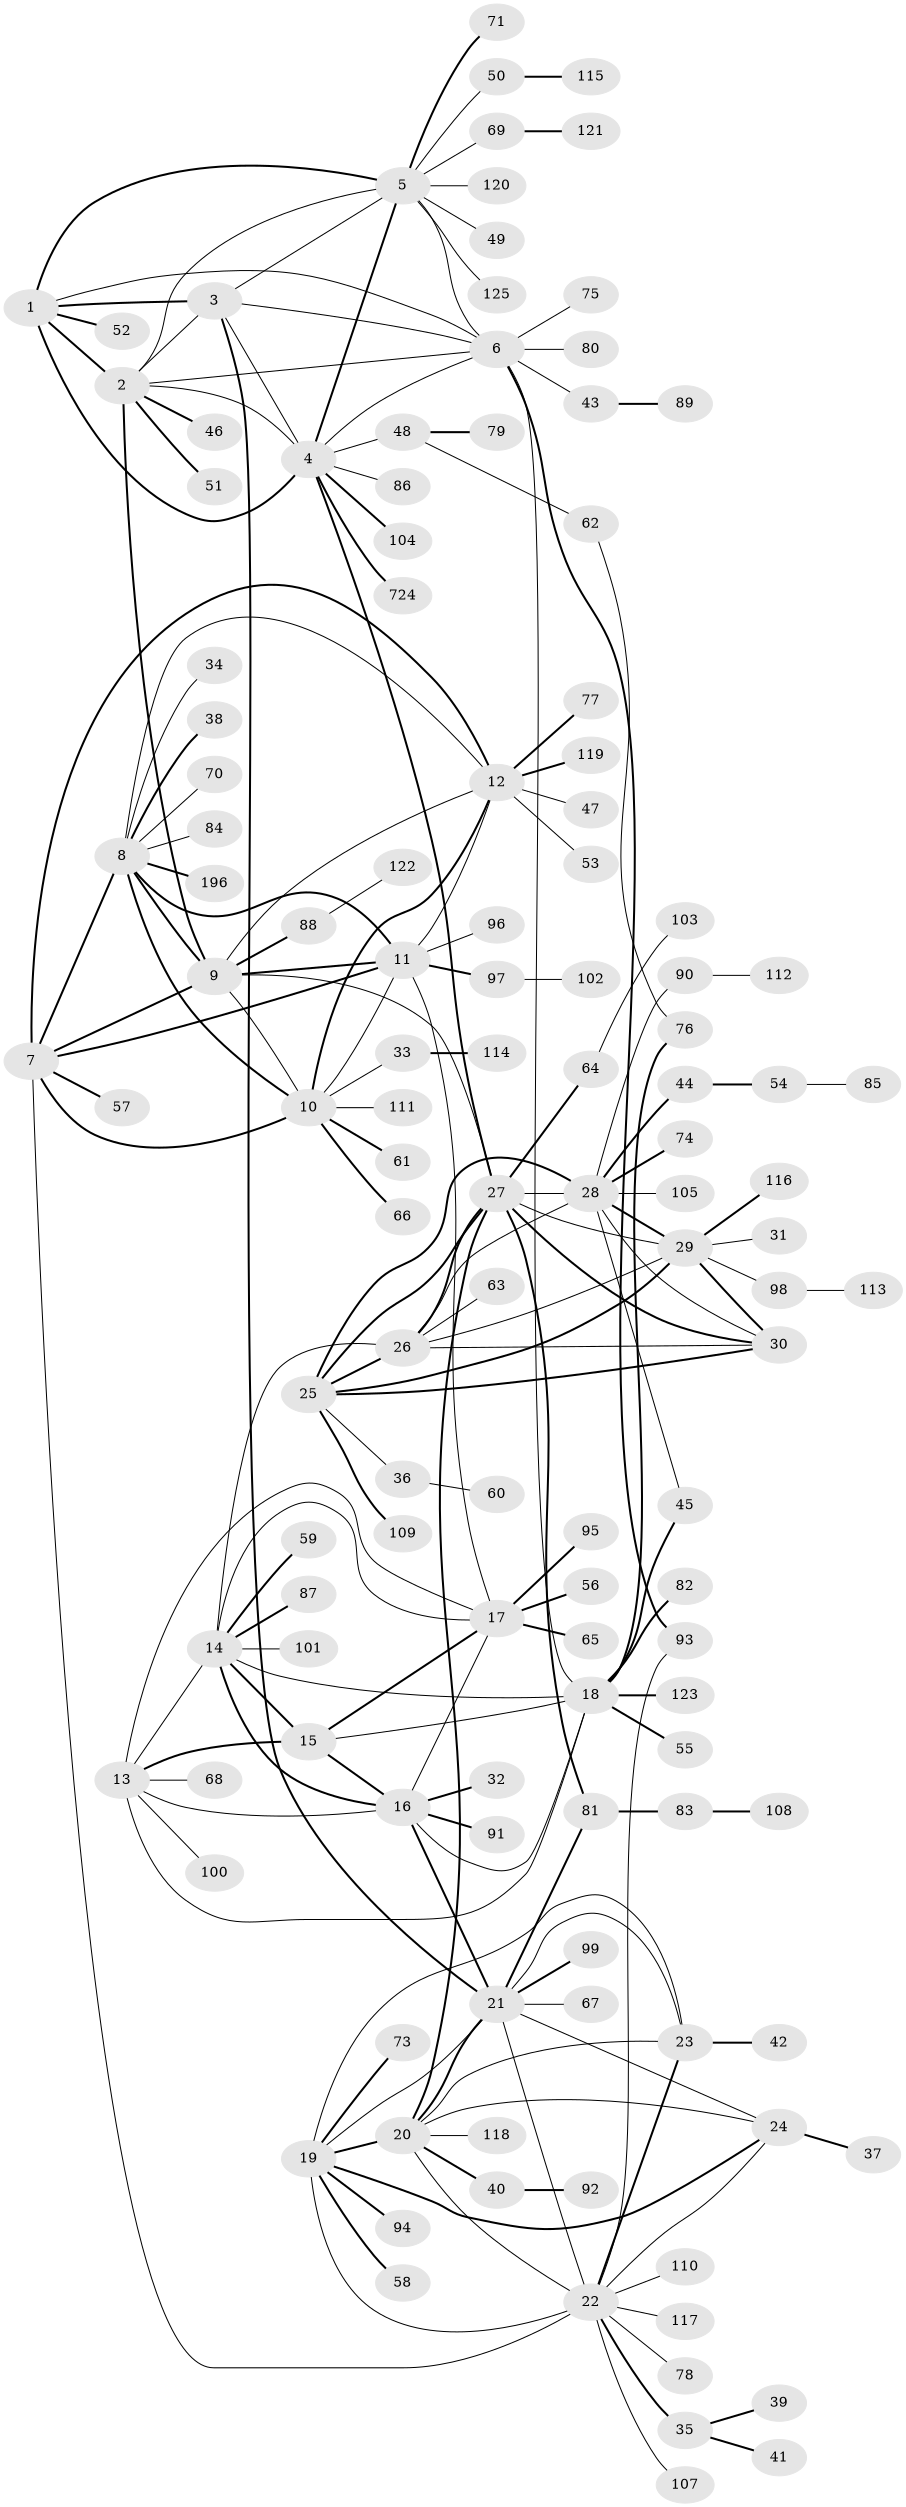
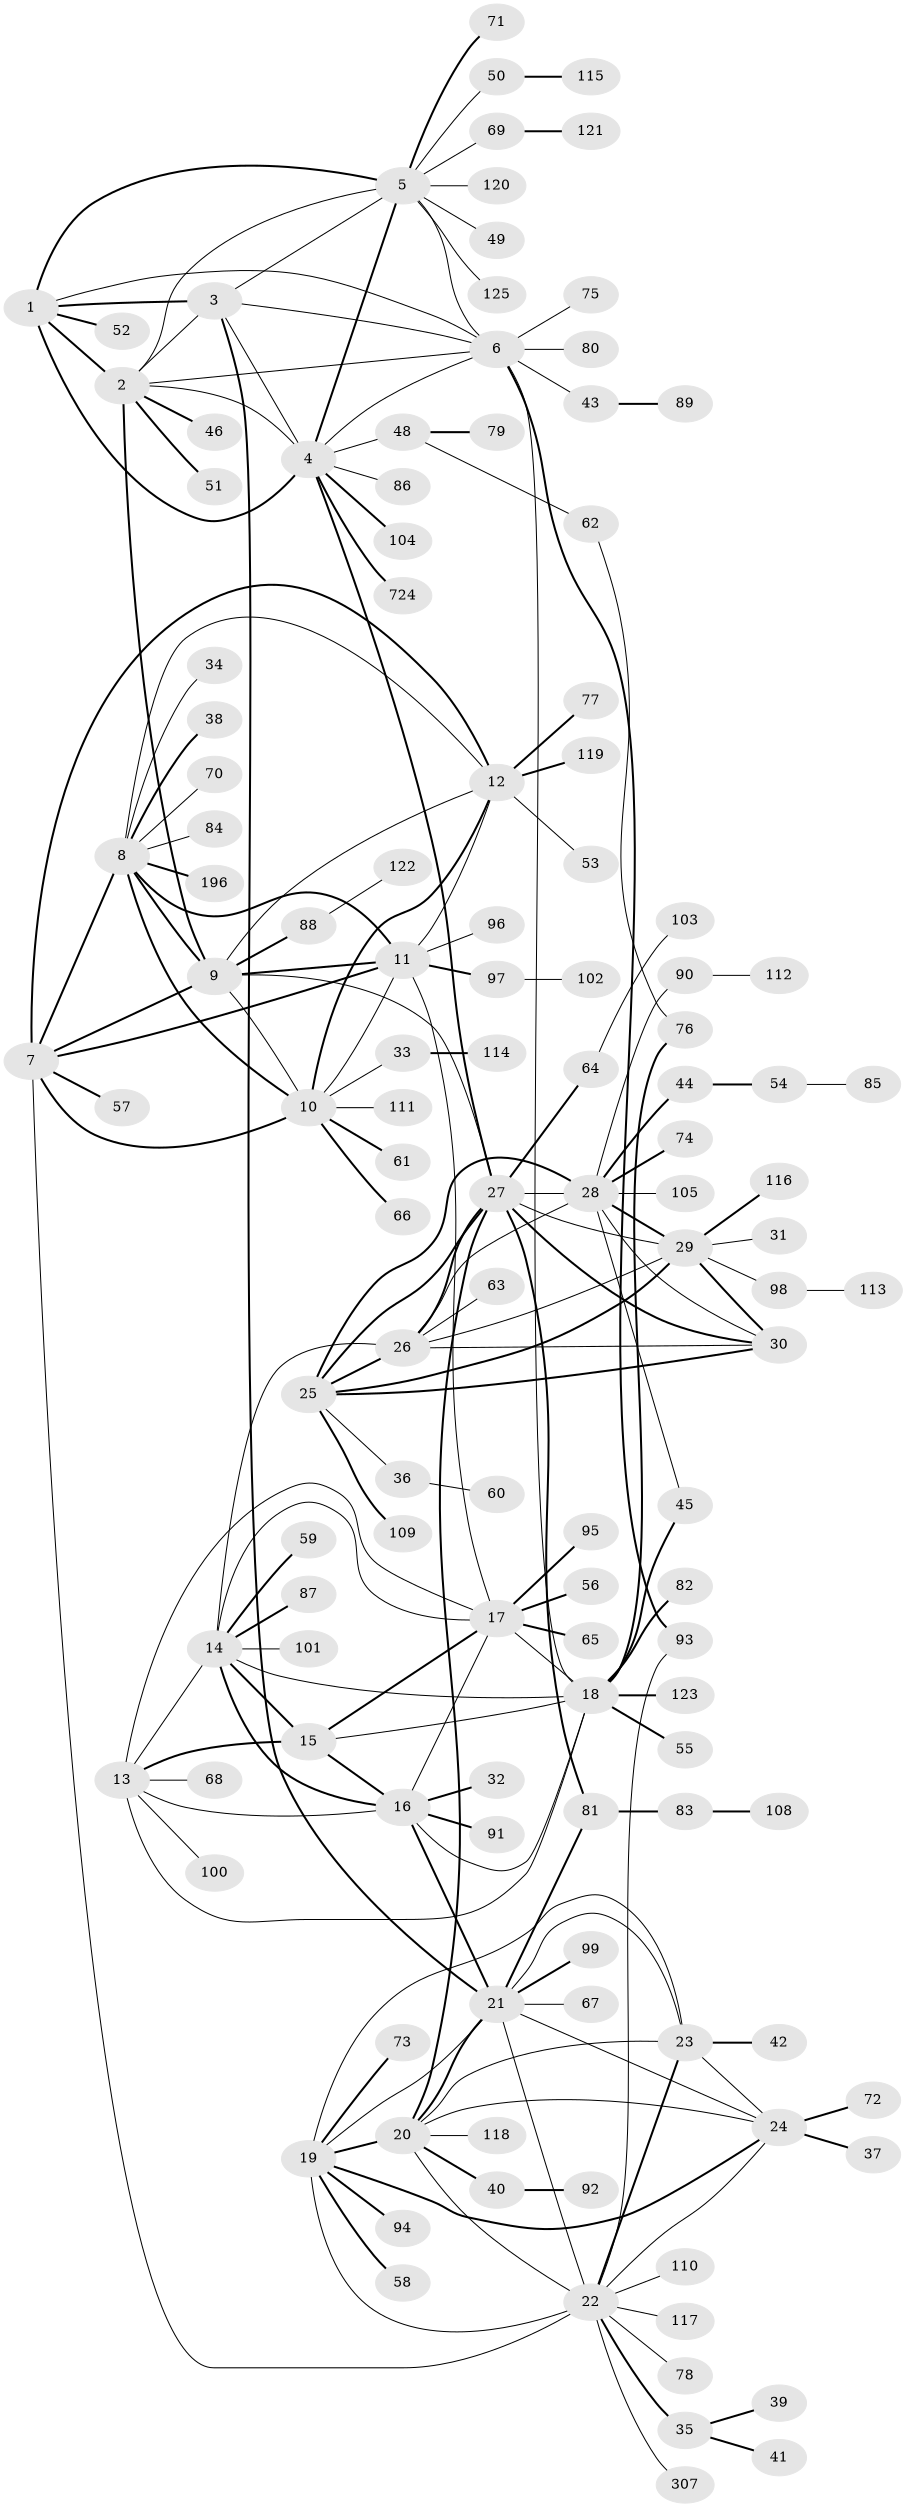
(591, 810) -> none
none -> (544, 1657)
none -> (732, 2085)
none -> (873, 2100)
(685, 2485) -> (685, 2485)
